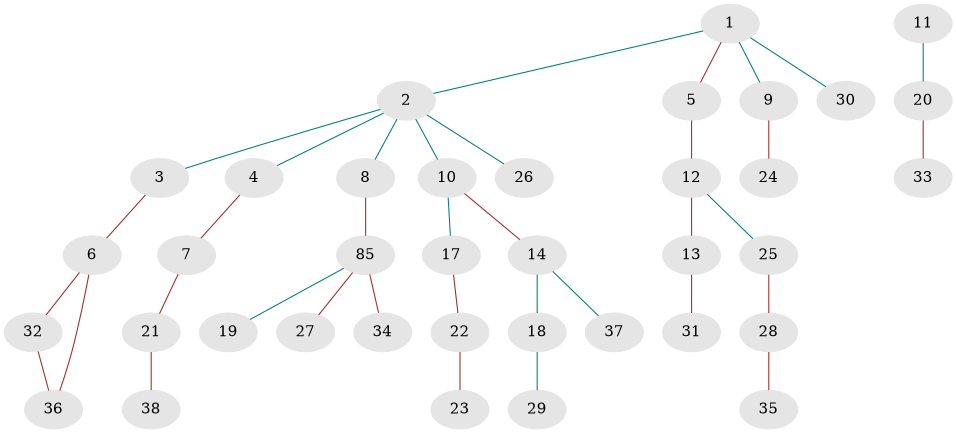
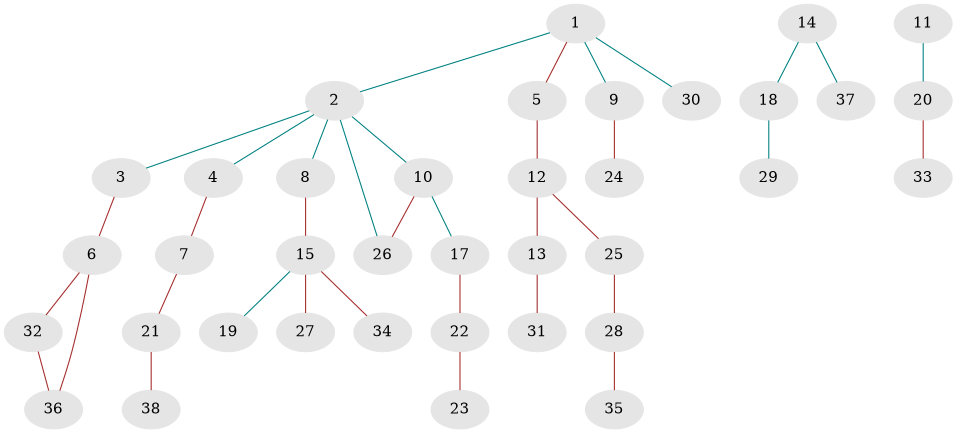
(730, 216) -> (576, 216)
(492, 217) -> (403, 217)
(366, 255) -> (306, 255)
